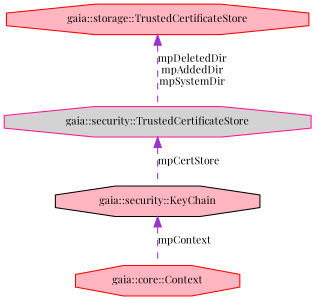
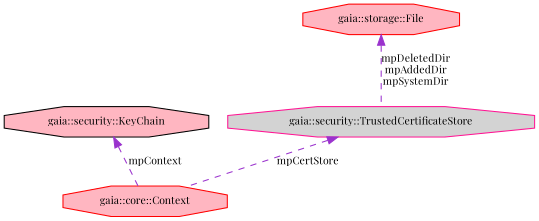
(158, 19) -> (381, 19)
(158, 167) -> (257, 164)
